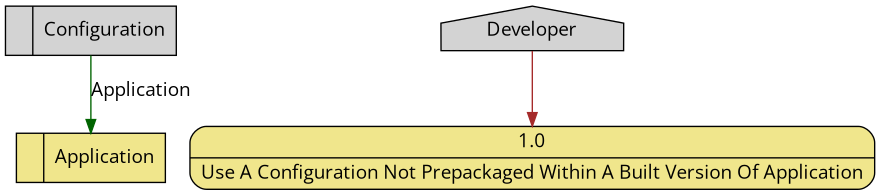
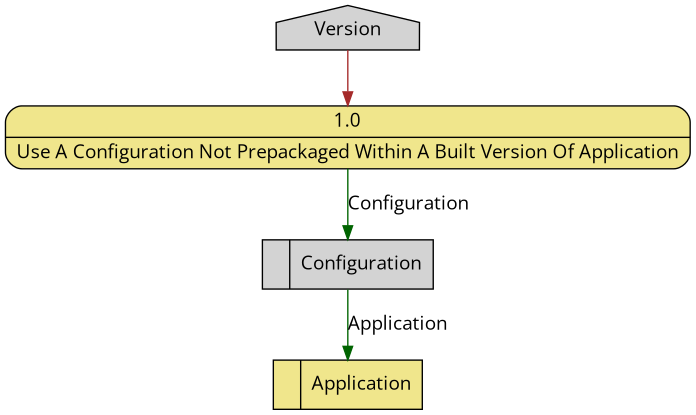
(532, 31) -> (348, 30)
none -> (348, 197)
